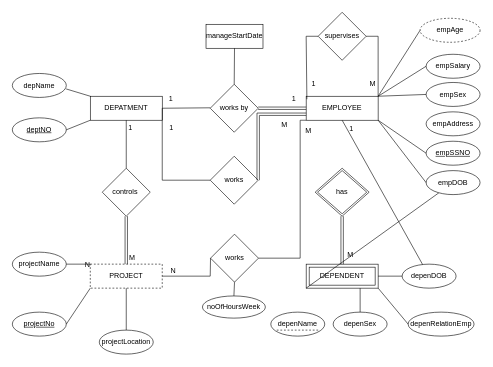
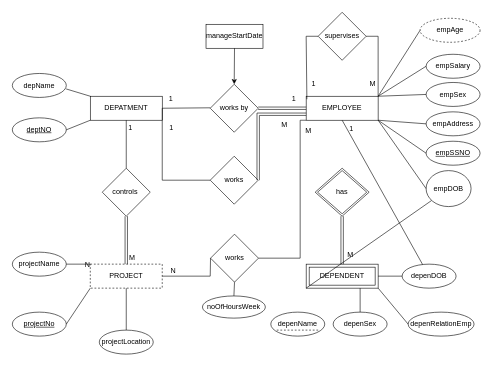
(234, 80) -> (234, 78)
none -> (404, 122)
(453, 183) -> (449, 189)
